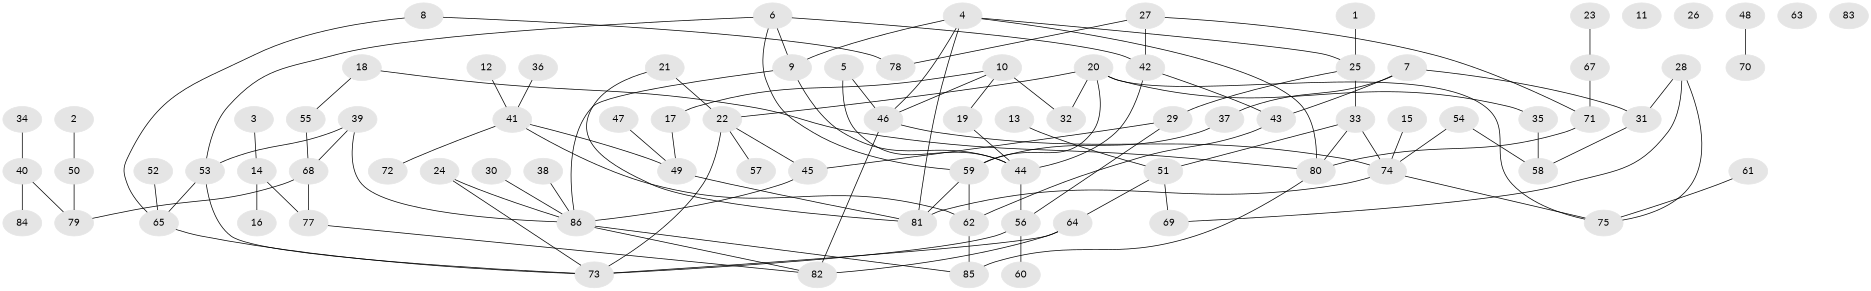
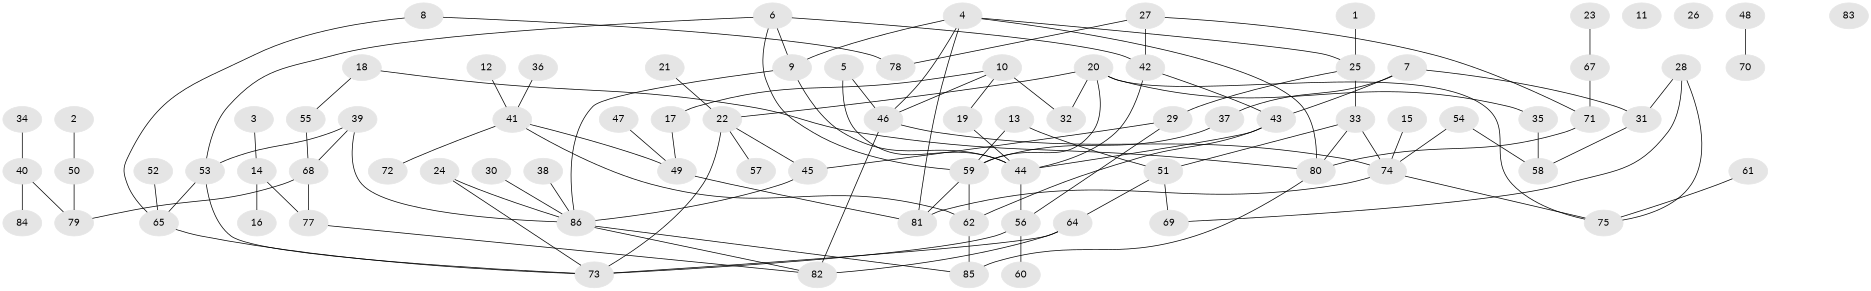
(1797, 16) -> none
none -> (992, 145)
none -> (1101, 158)
(739, 204) -> none
